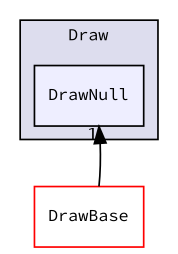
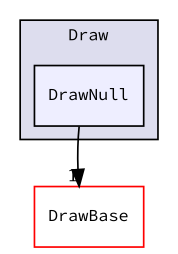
(100, 165) -> (78, 150)
